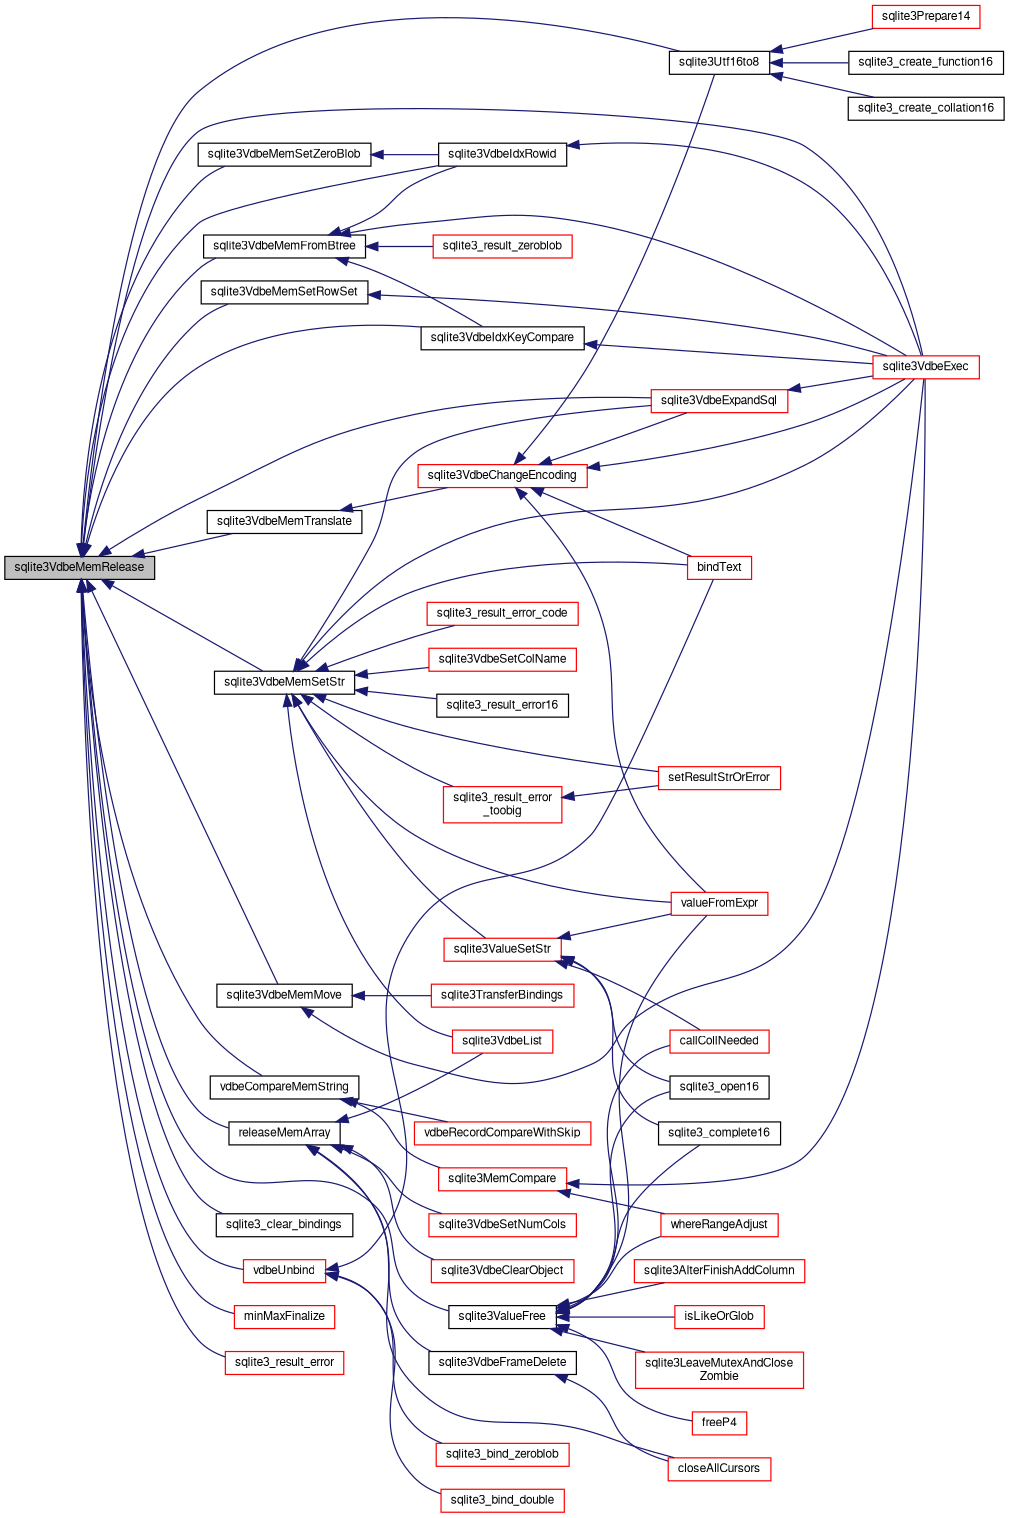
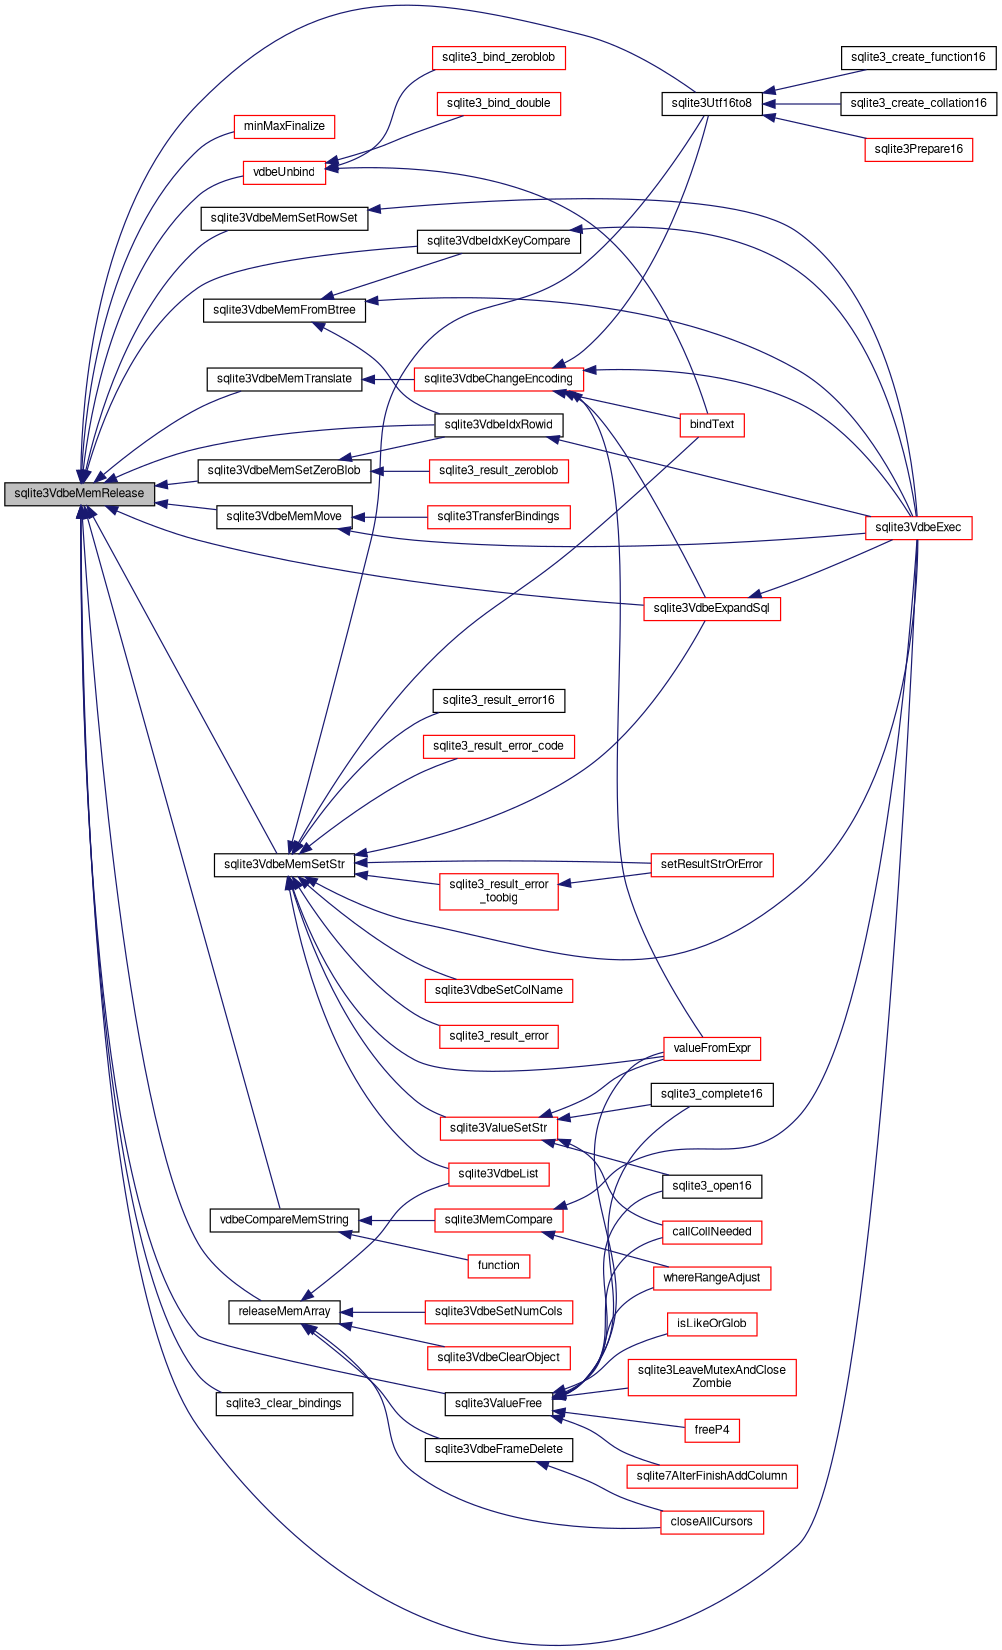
(926, 17) -> (919, 150)
(406, 246) -> (406, 471)
(122, 387) -> none
none -> (388, 407)
(115, 1069) -> (360, 967)
(503, 1133) -> (499, 1266)
(720, 1271) -> (712, 1477)
